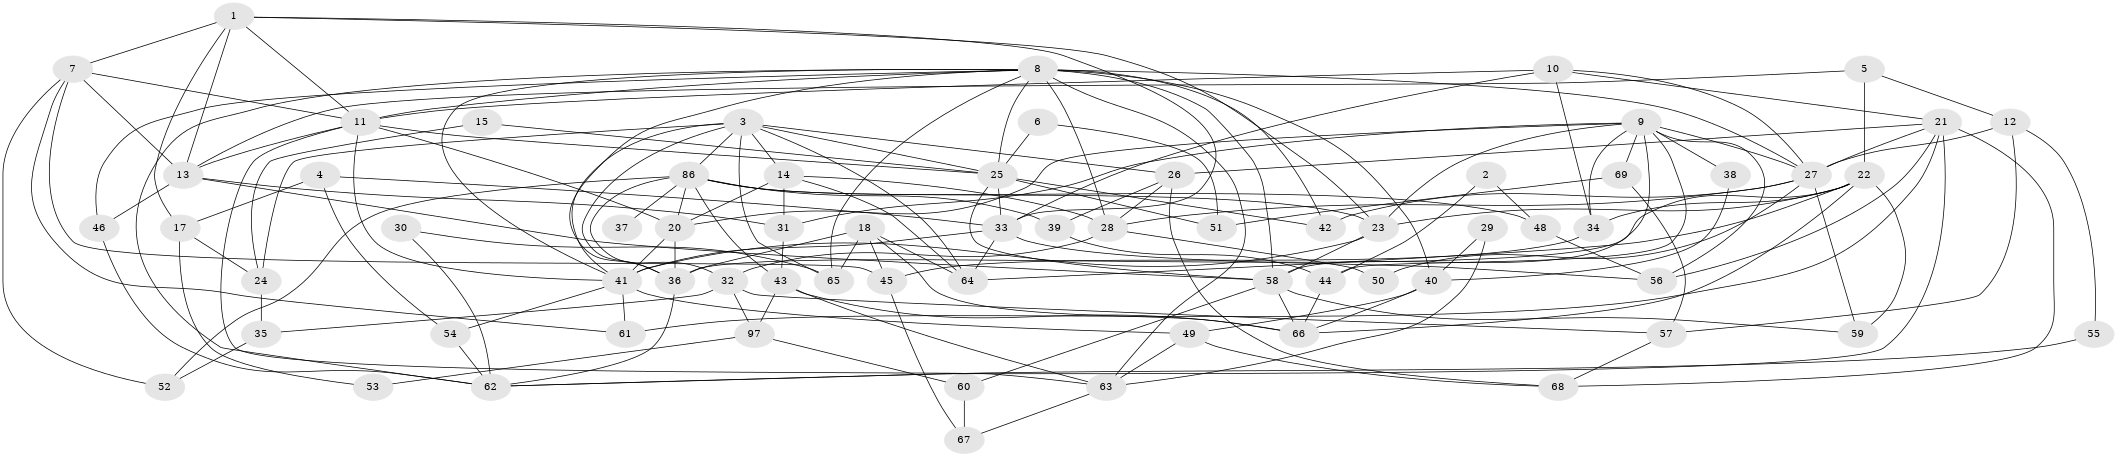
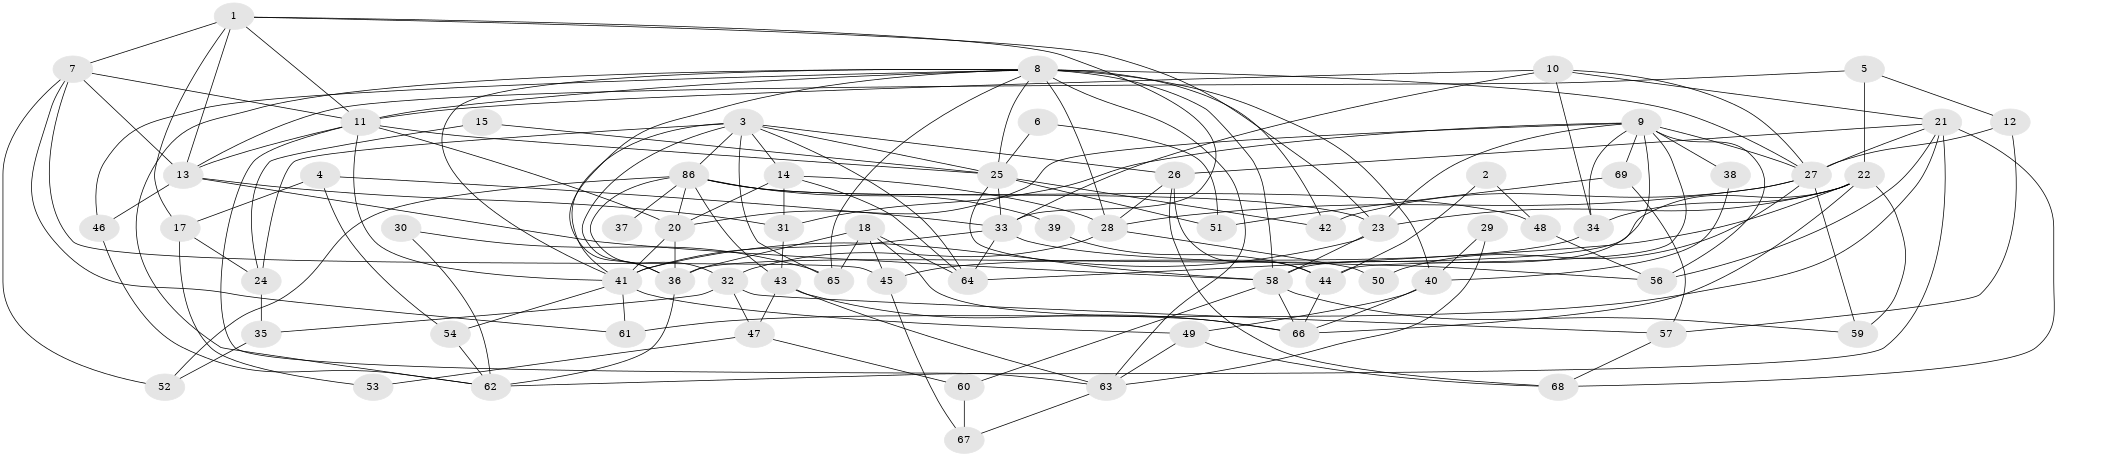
(1114, 201) -> (1200, 249)
(755, 334) -> (755, 334)
(2094, 334) -> none
